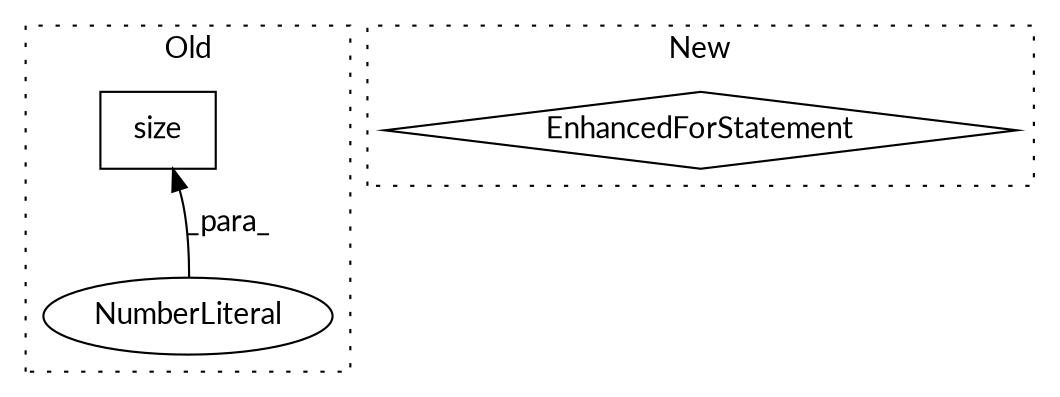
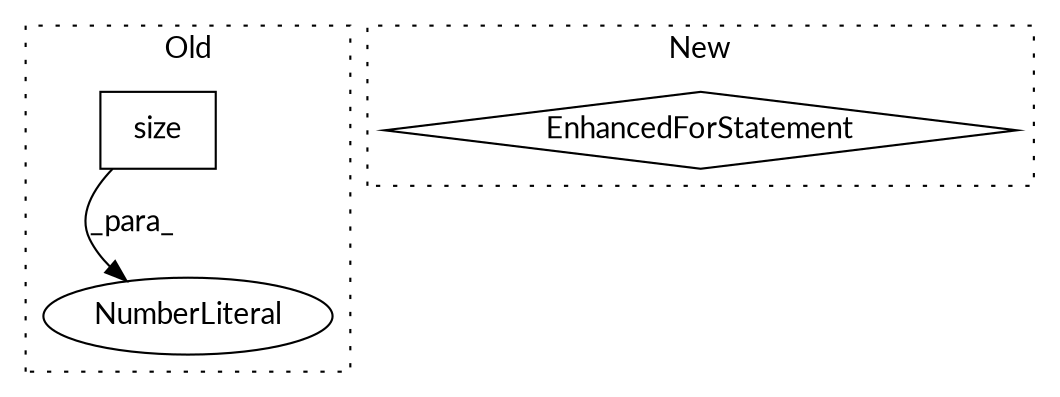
(187, 233) -> (86, 217)
